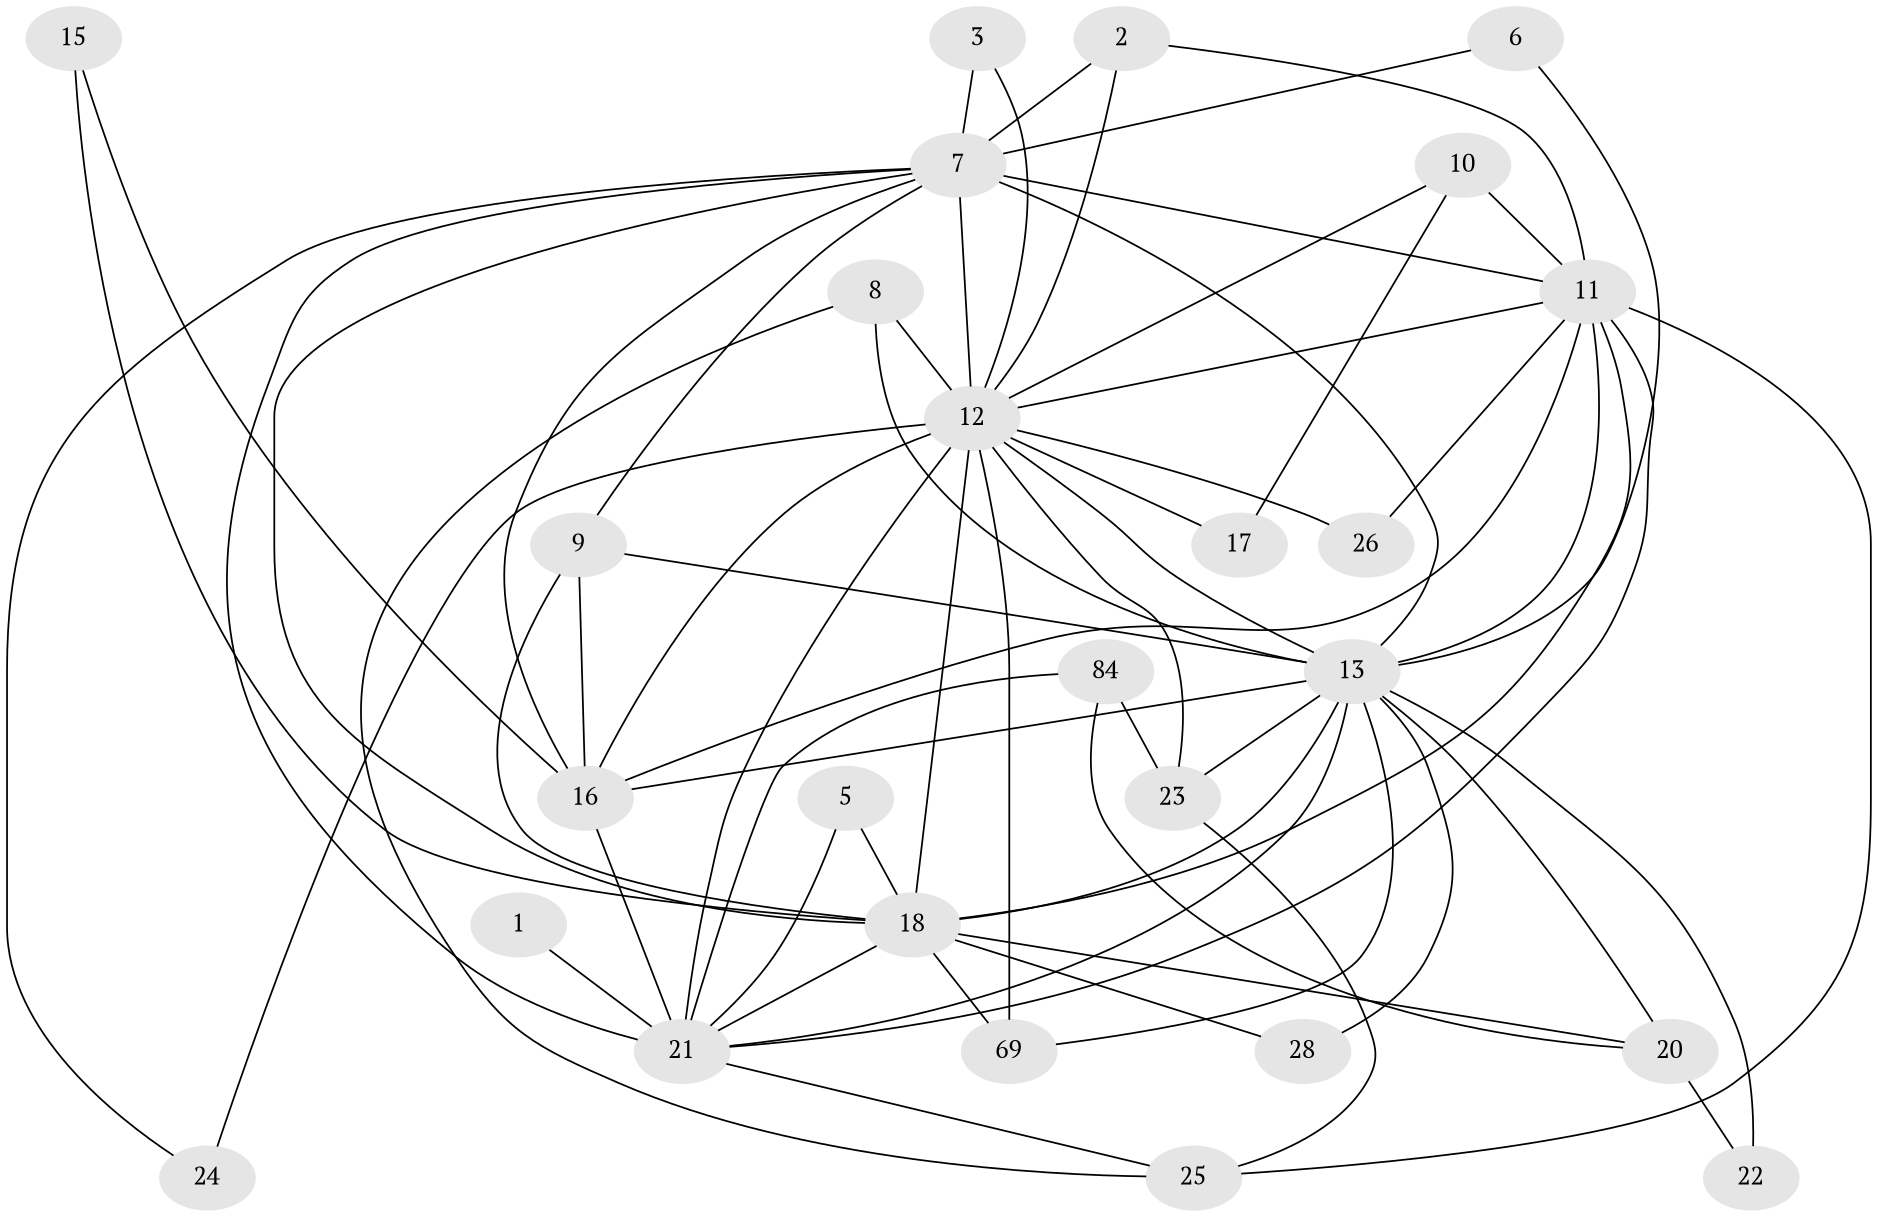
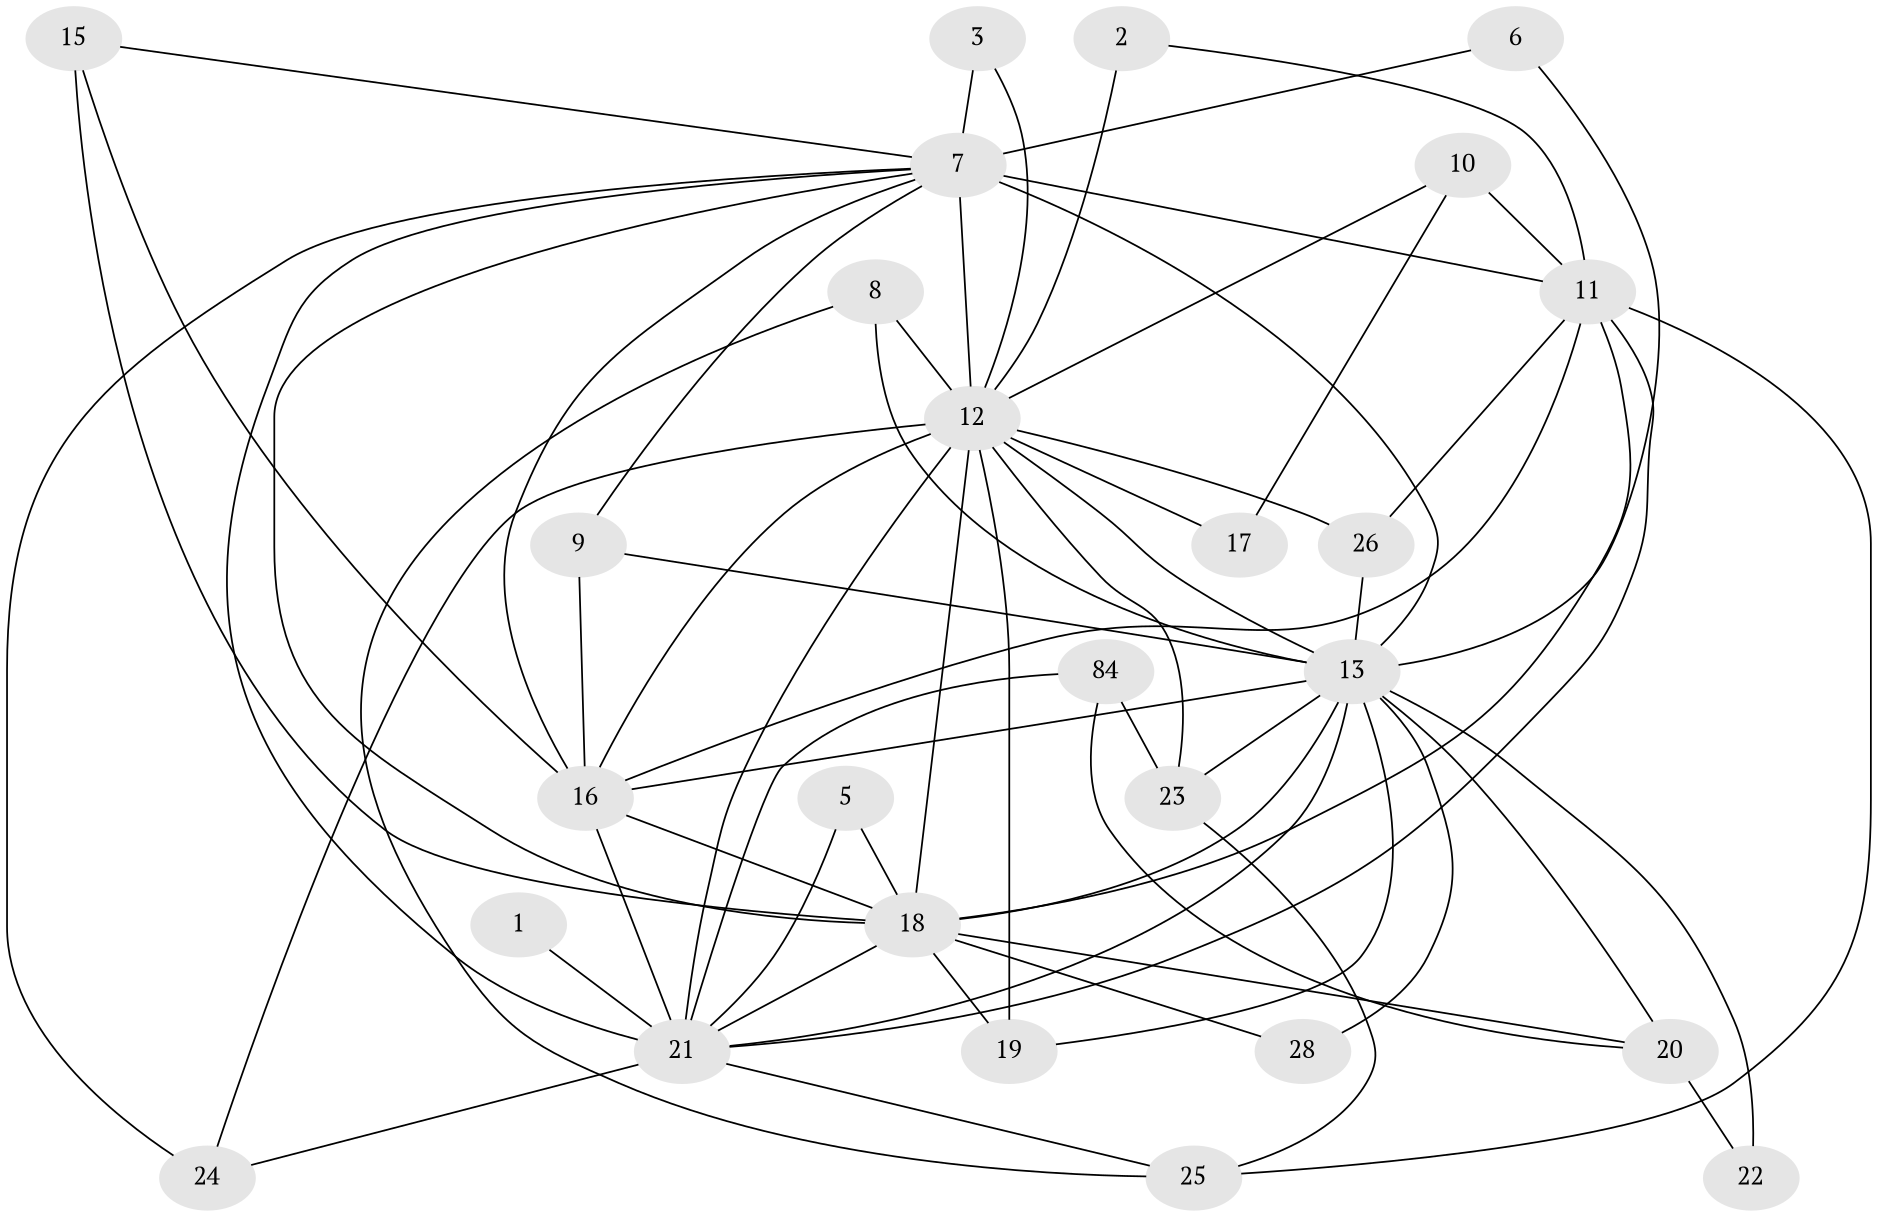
(1040, 102) -> (516, 102)
(1280, 355) -> none
(1574, 542) -> (1360, 601)
(531, 837) -> (755, 864)
(1009, 1051) -> (1009, 1051)
none -> (445, 1115)
